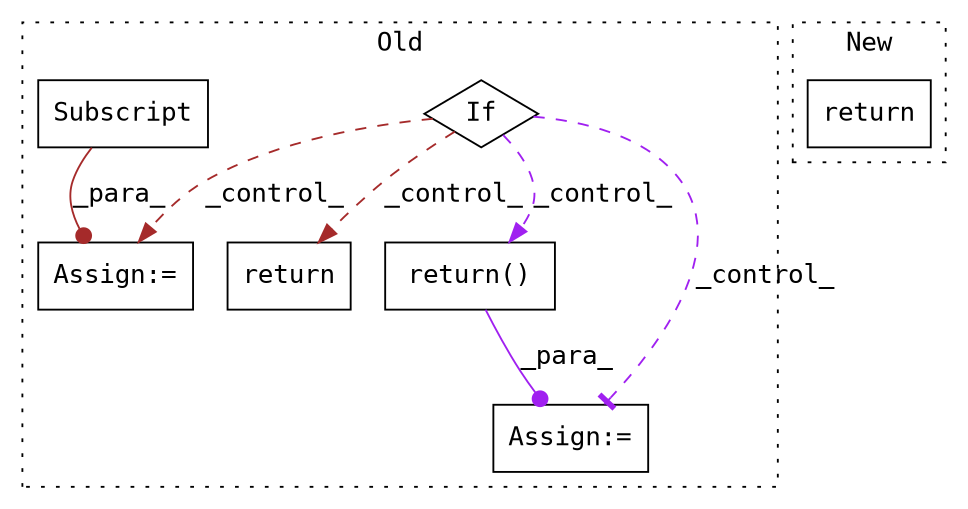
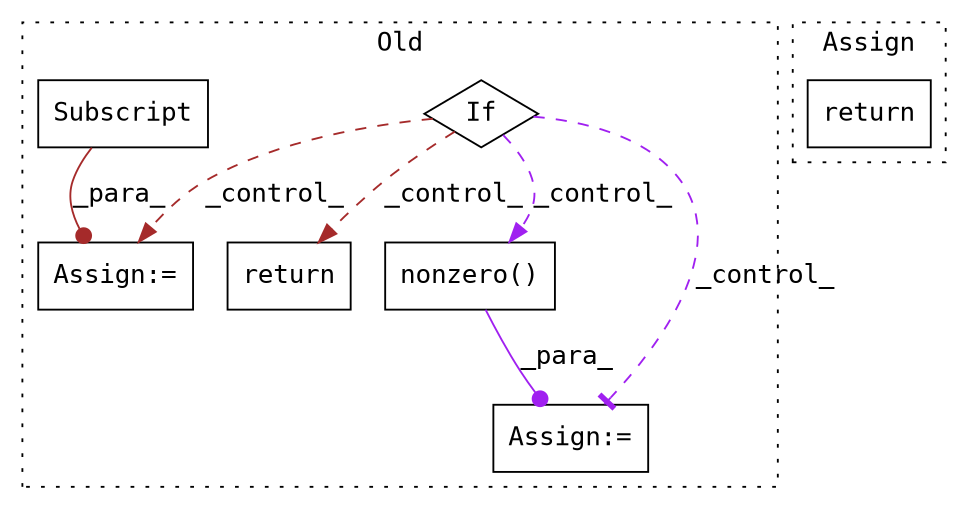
(869, 44) -> (869, 44)
(470, 276) -> (470, 276)
